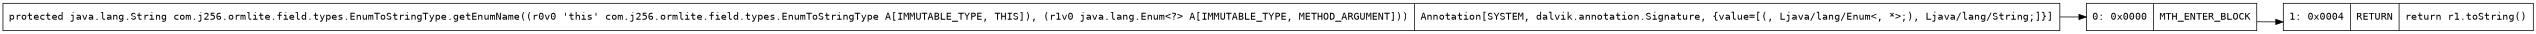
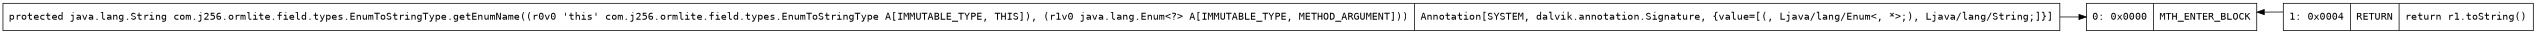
(2266, 22) -> (2274, 12)
